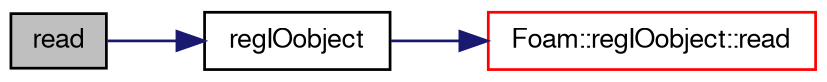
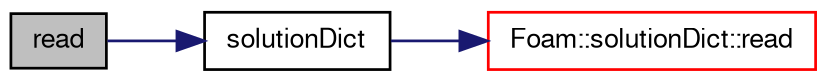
(297, 41) -> (297, 41)
(652, 41) -> (652, 41)
